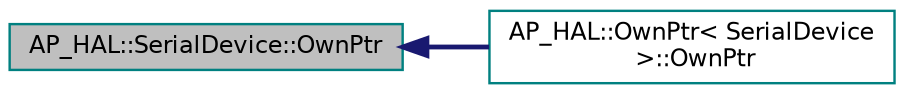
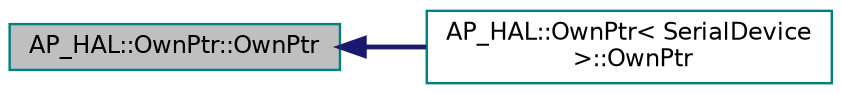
(206, 47) -> (175, 47)
